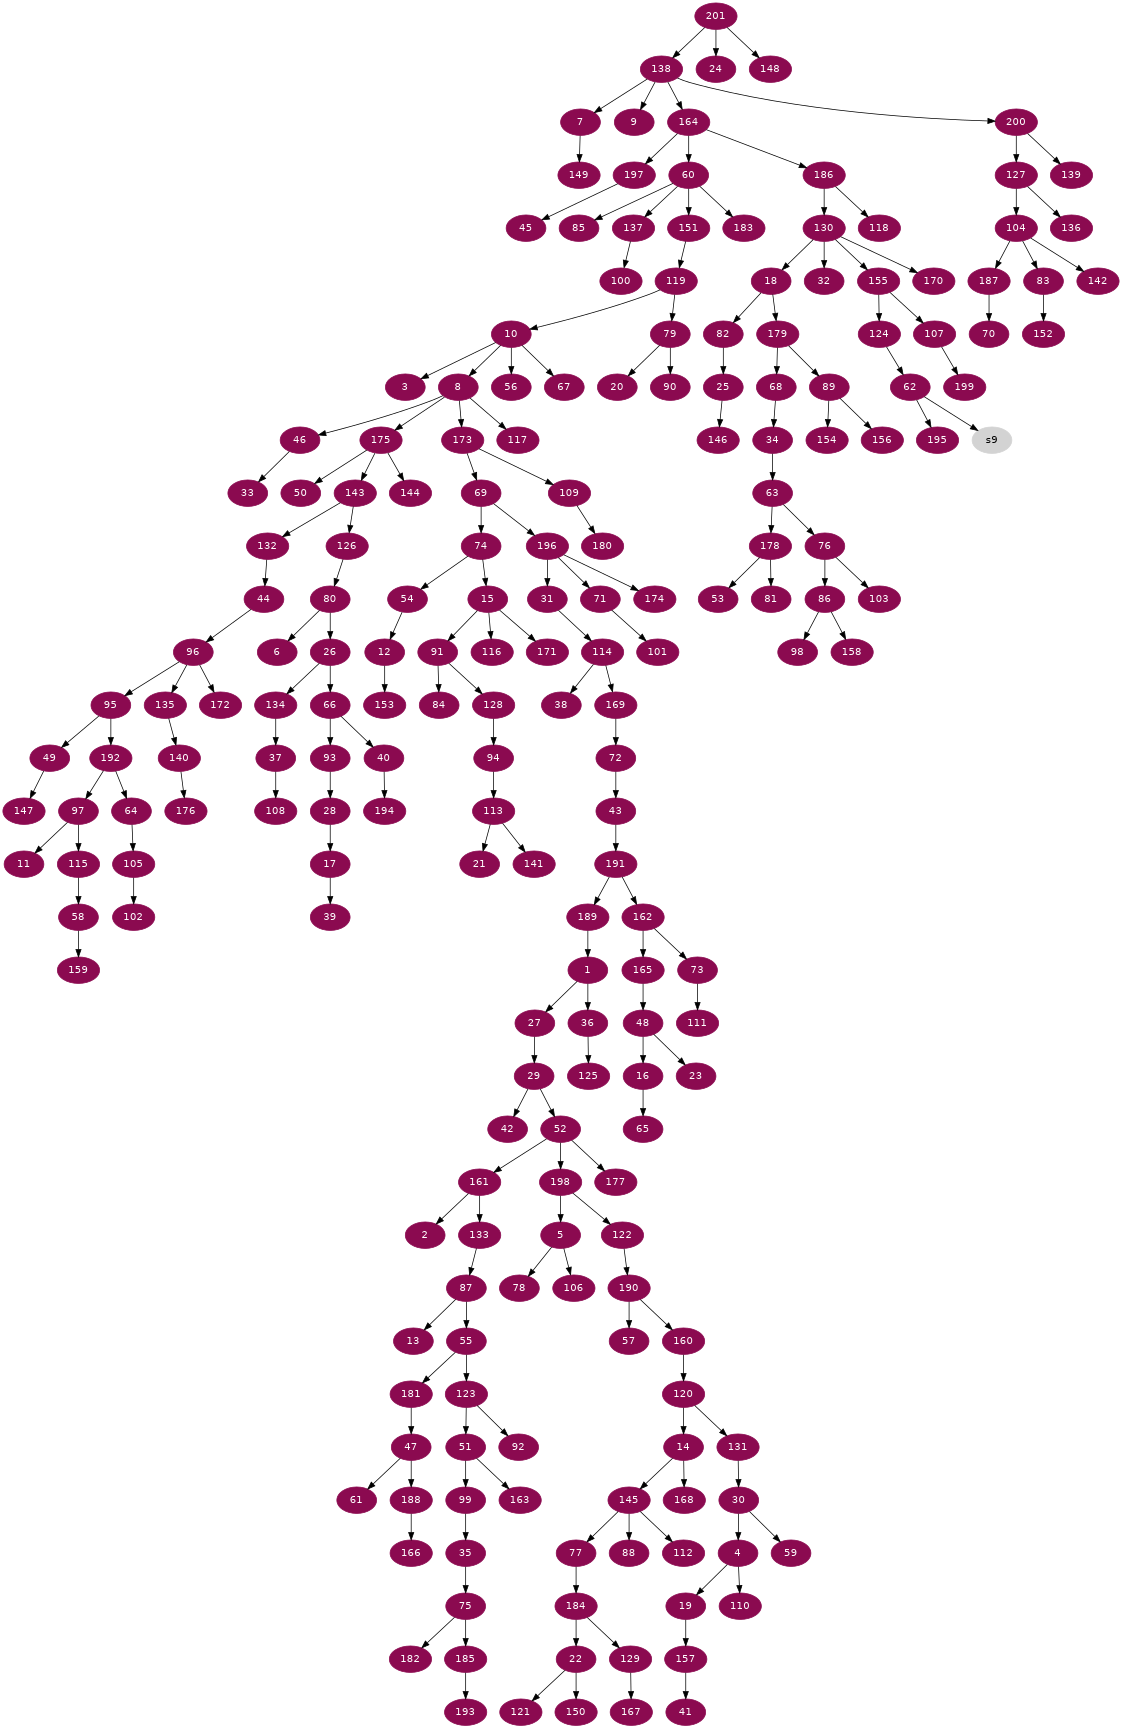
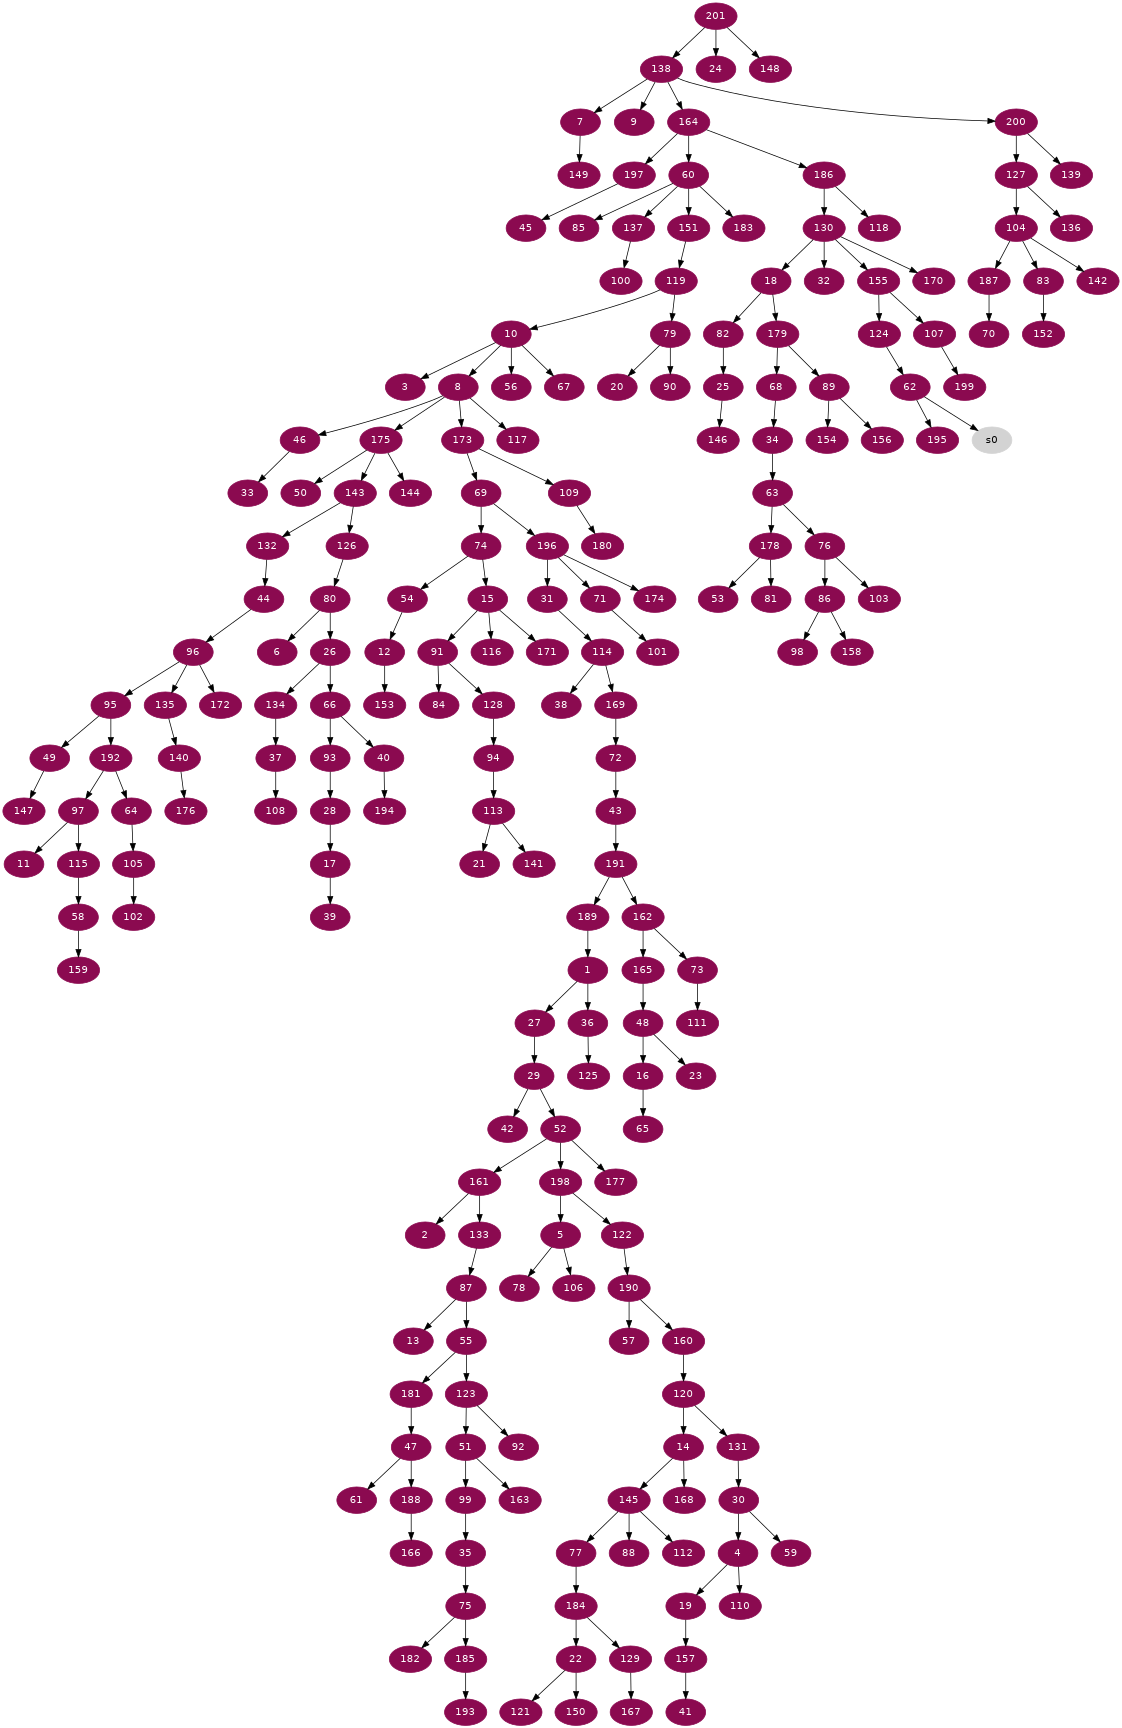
(992, 440) -> (992, 440)
